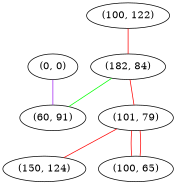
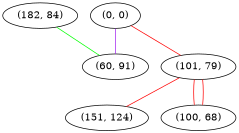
(128, 16) -> none
(132, 92) -> (156, 40)
(44, 169) -> (107, 118)
(136, 169) -> (198, 118)
